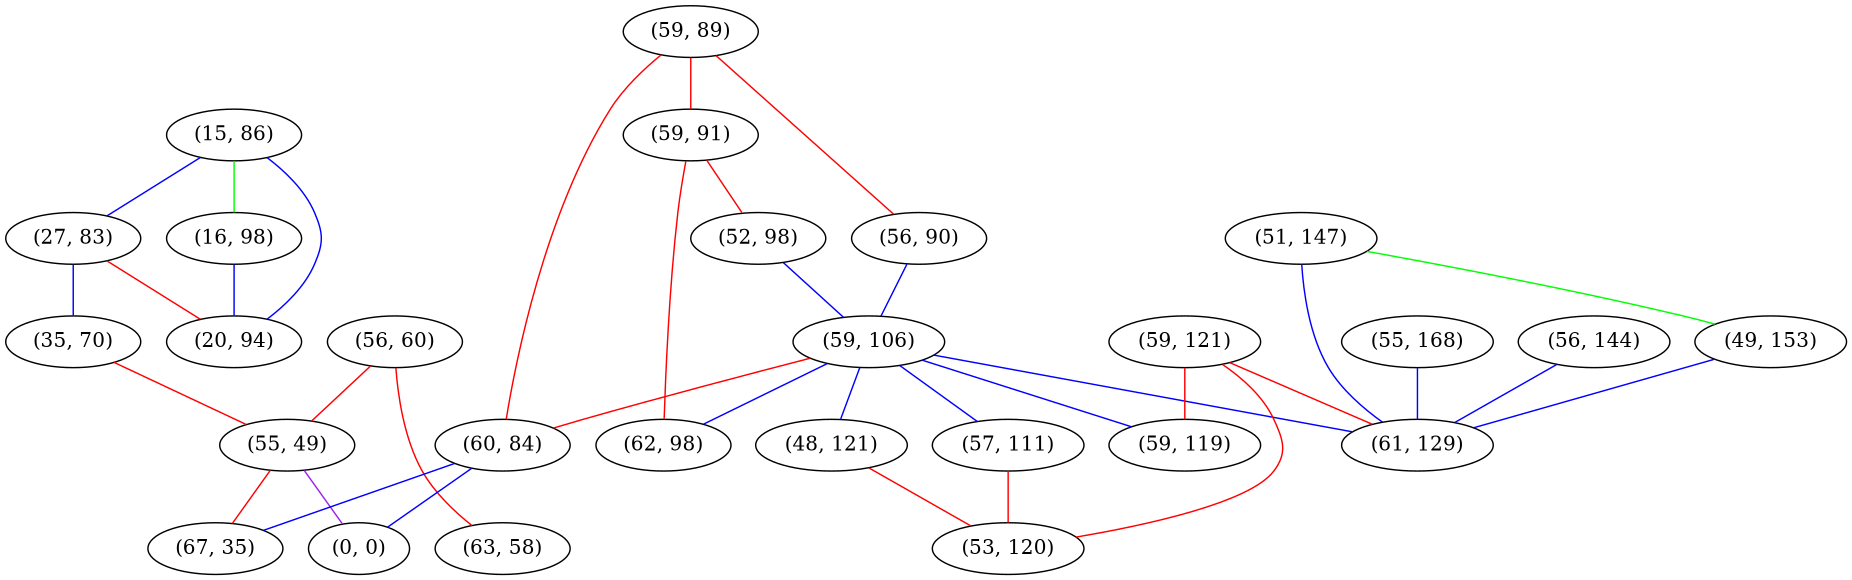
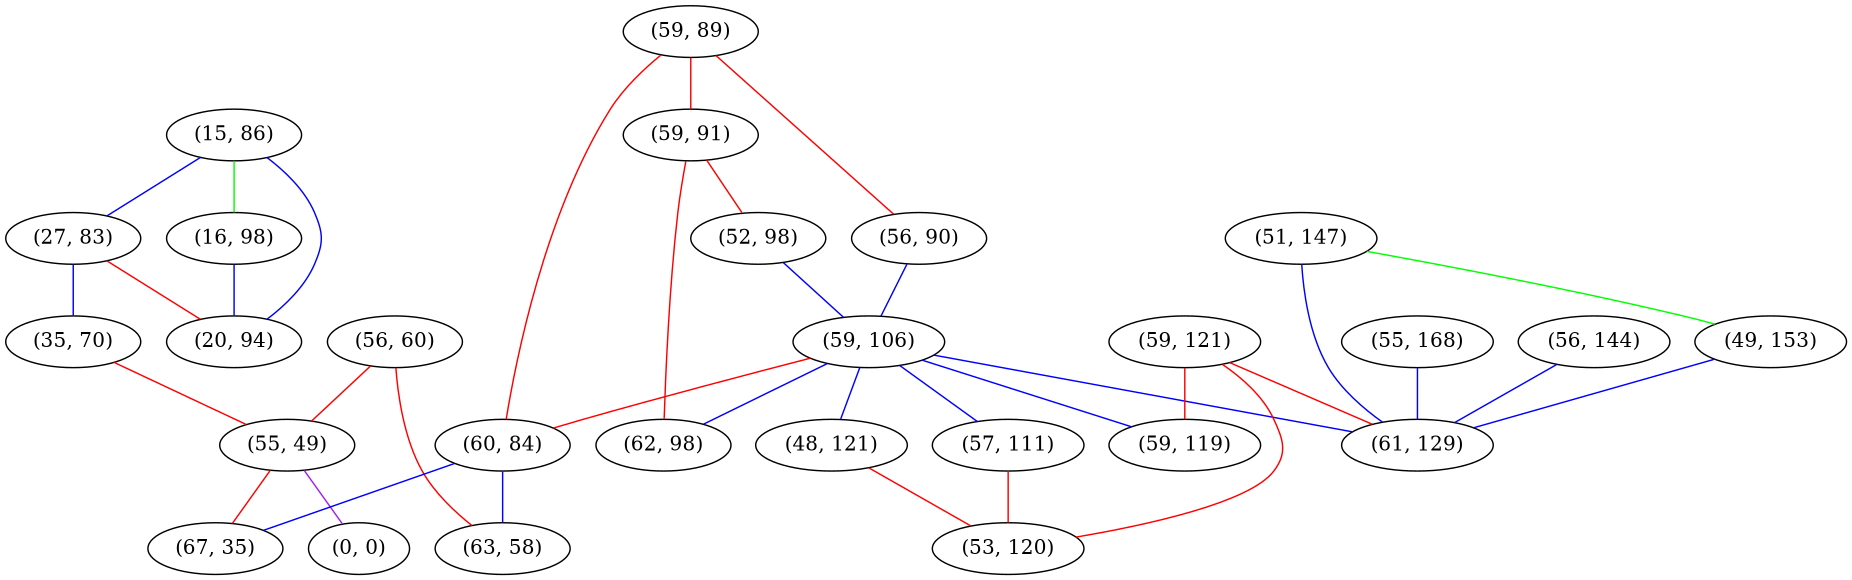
(430, 498) -> (503, 497)
